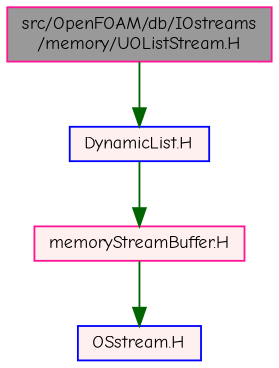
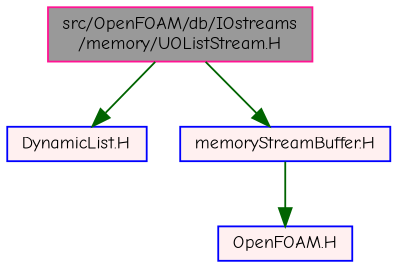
(139, 185) -> (231, 88)
(139, 244) -> (285, 144)
(139, 343) -> (285, 244)
